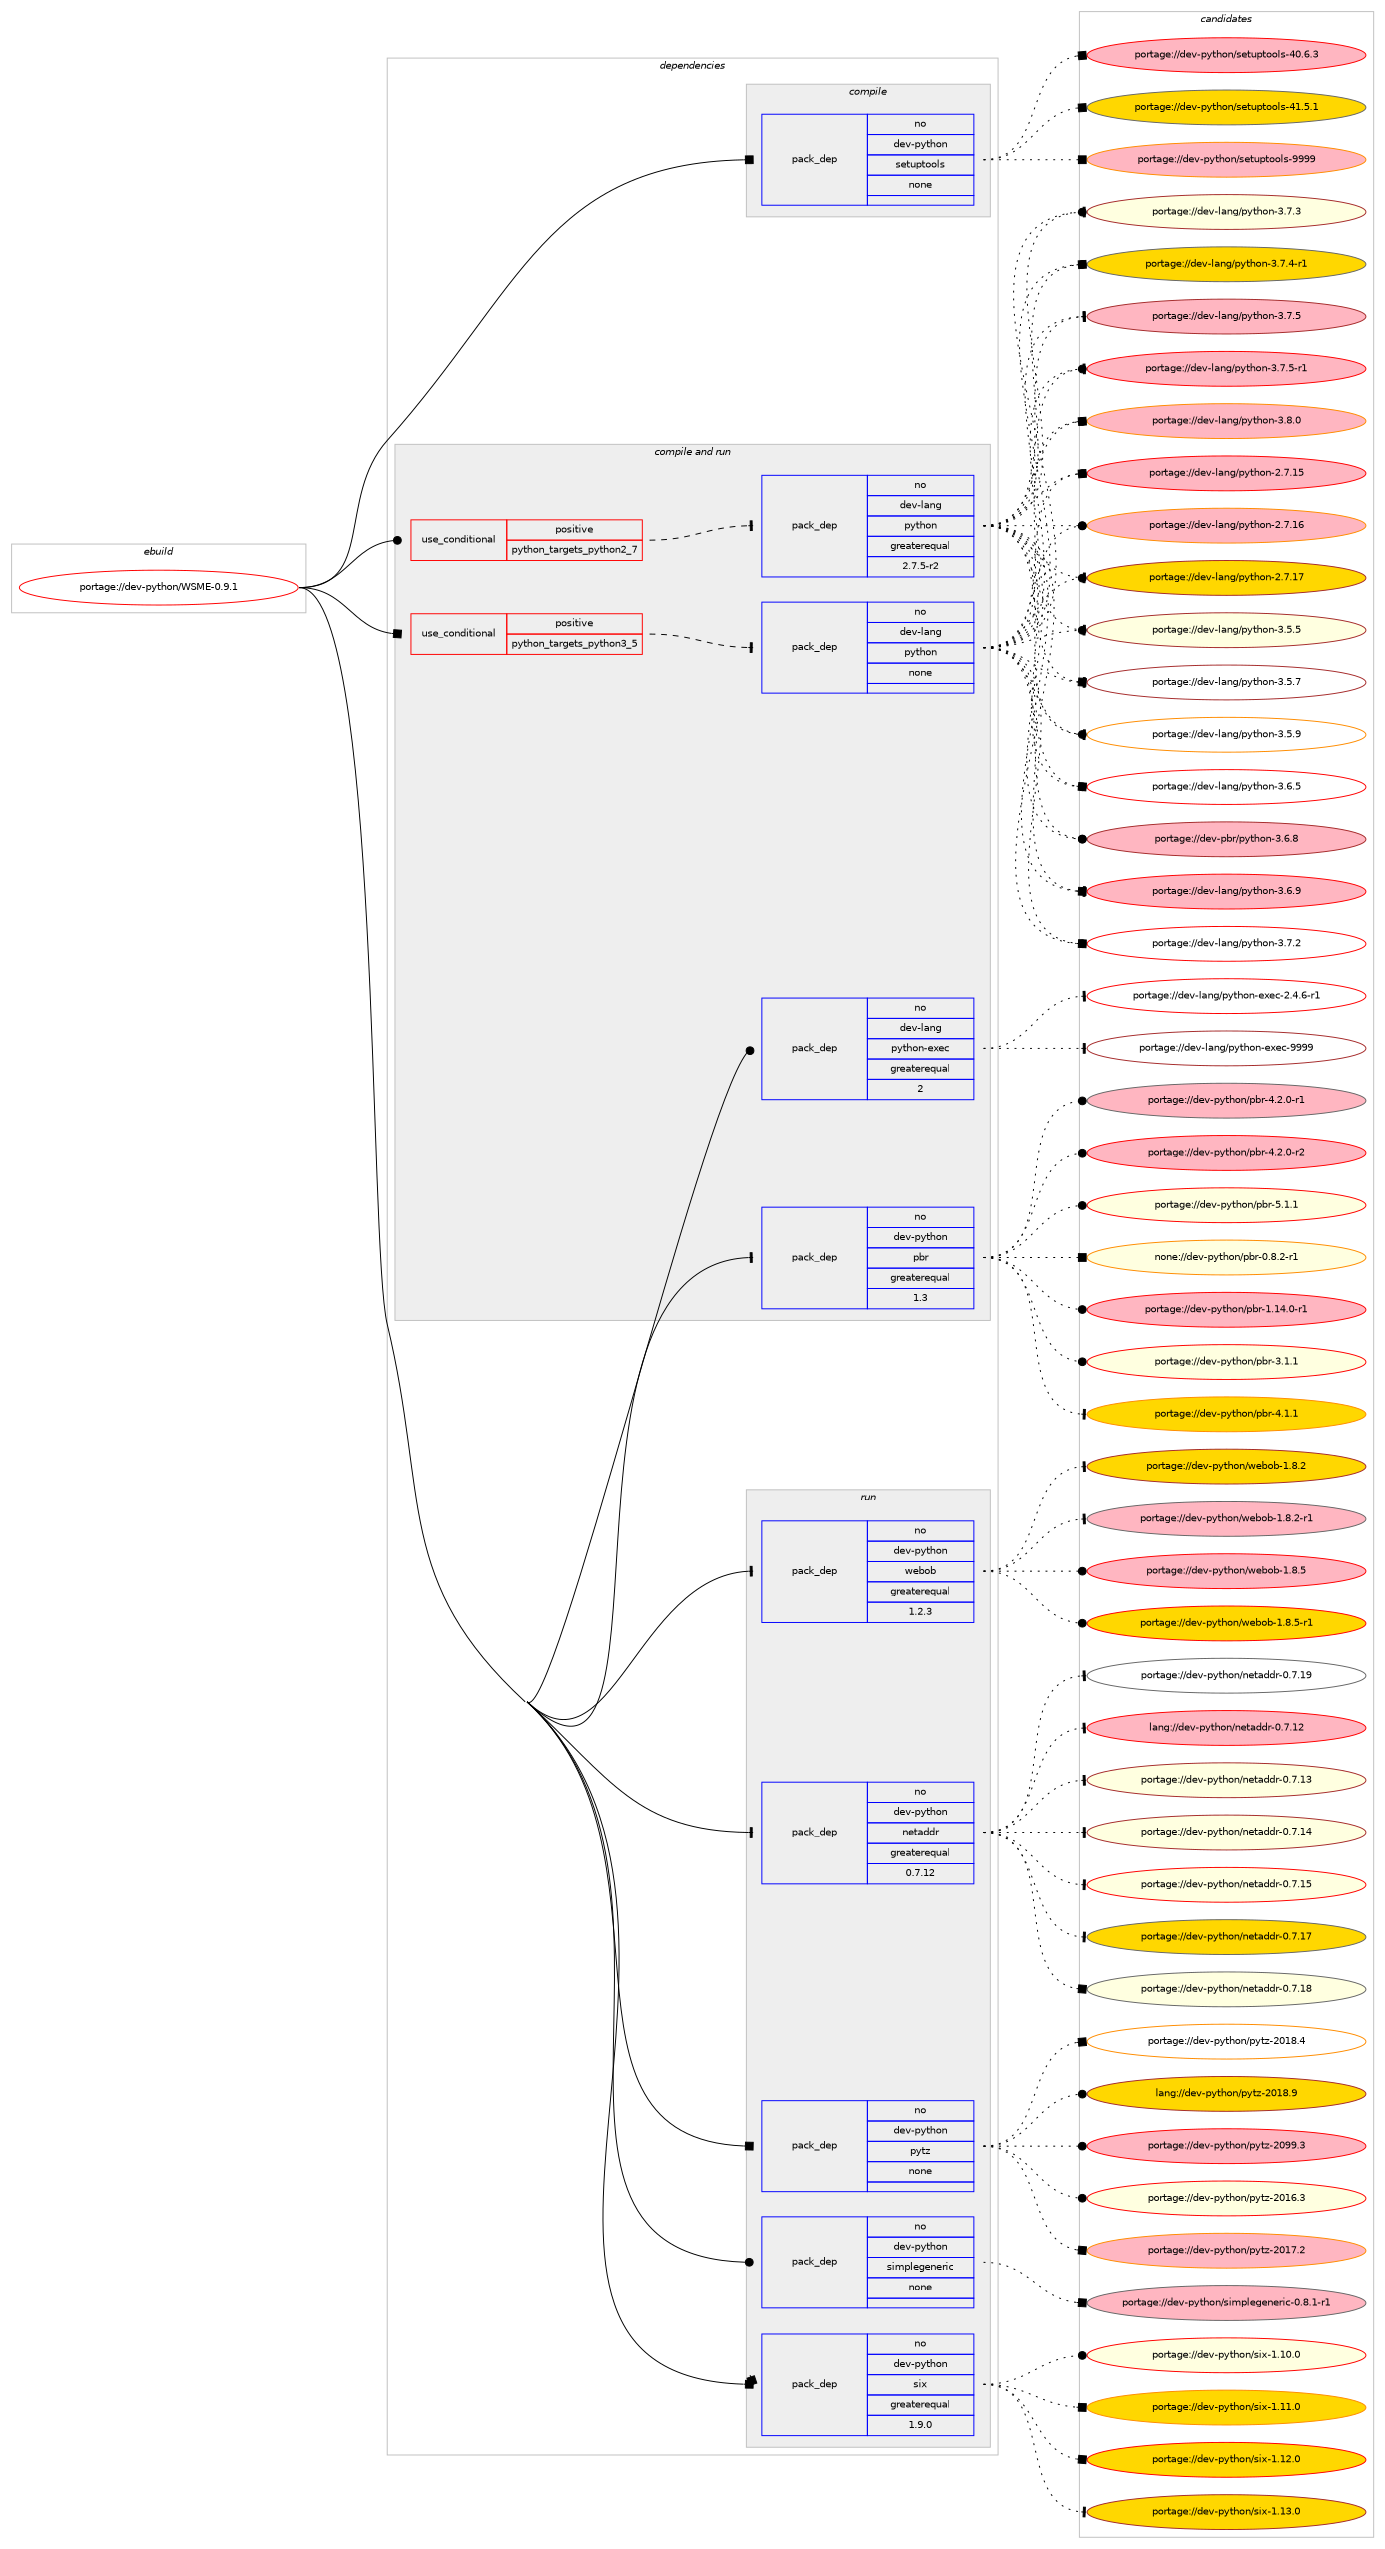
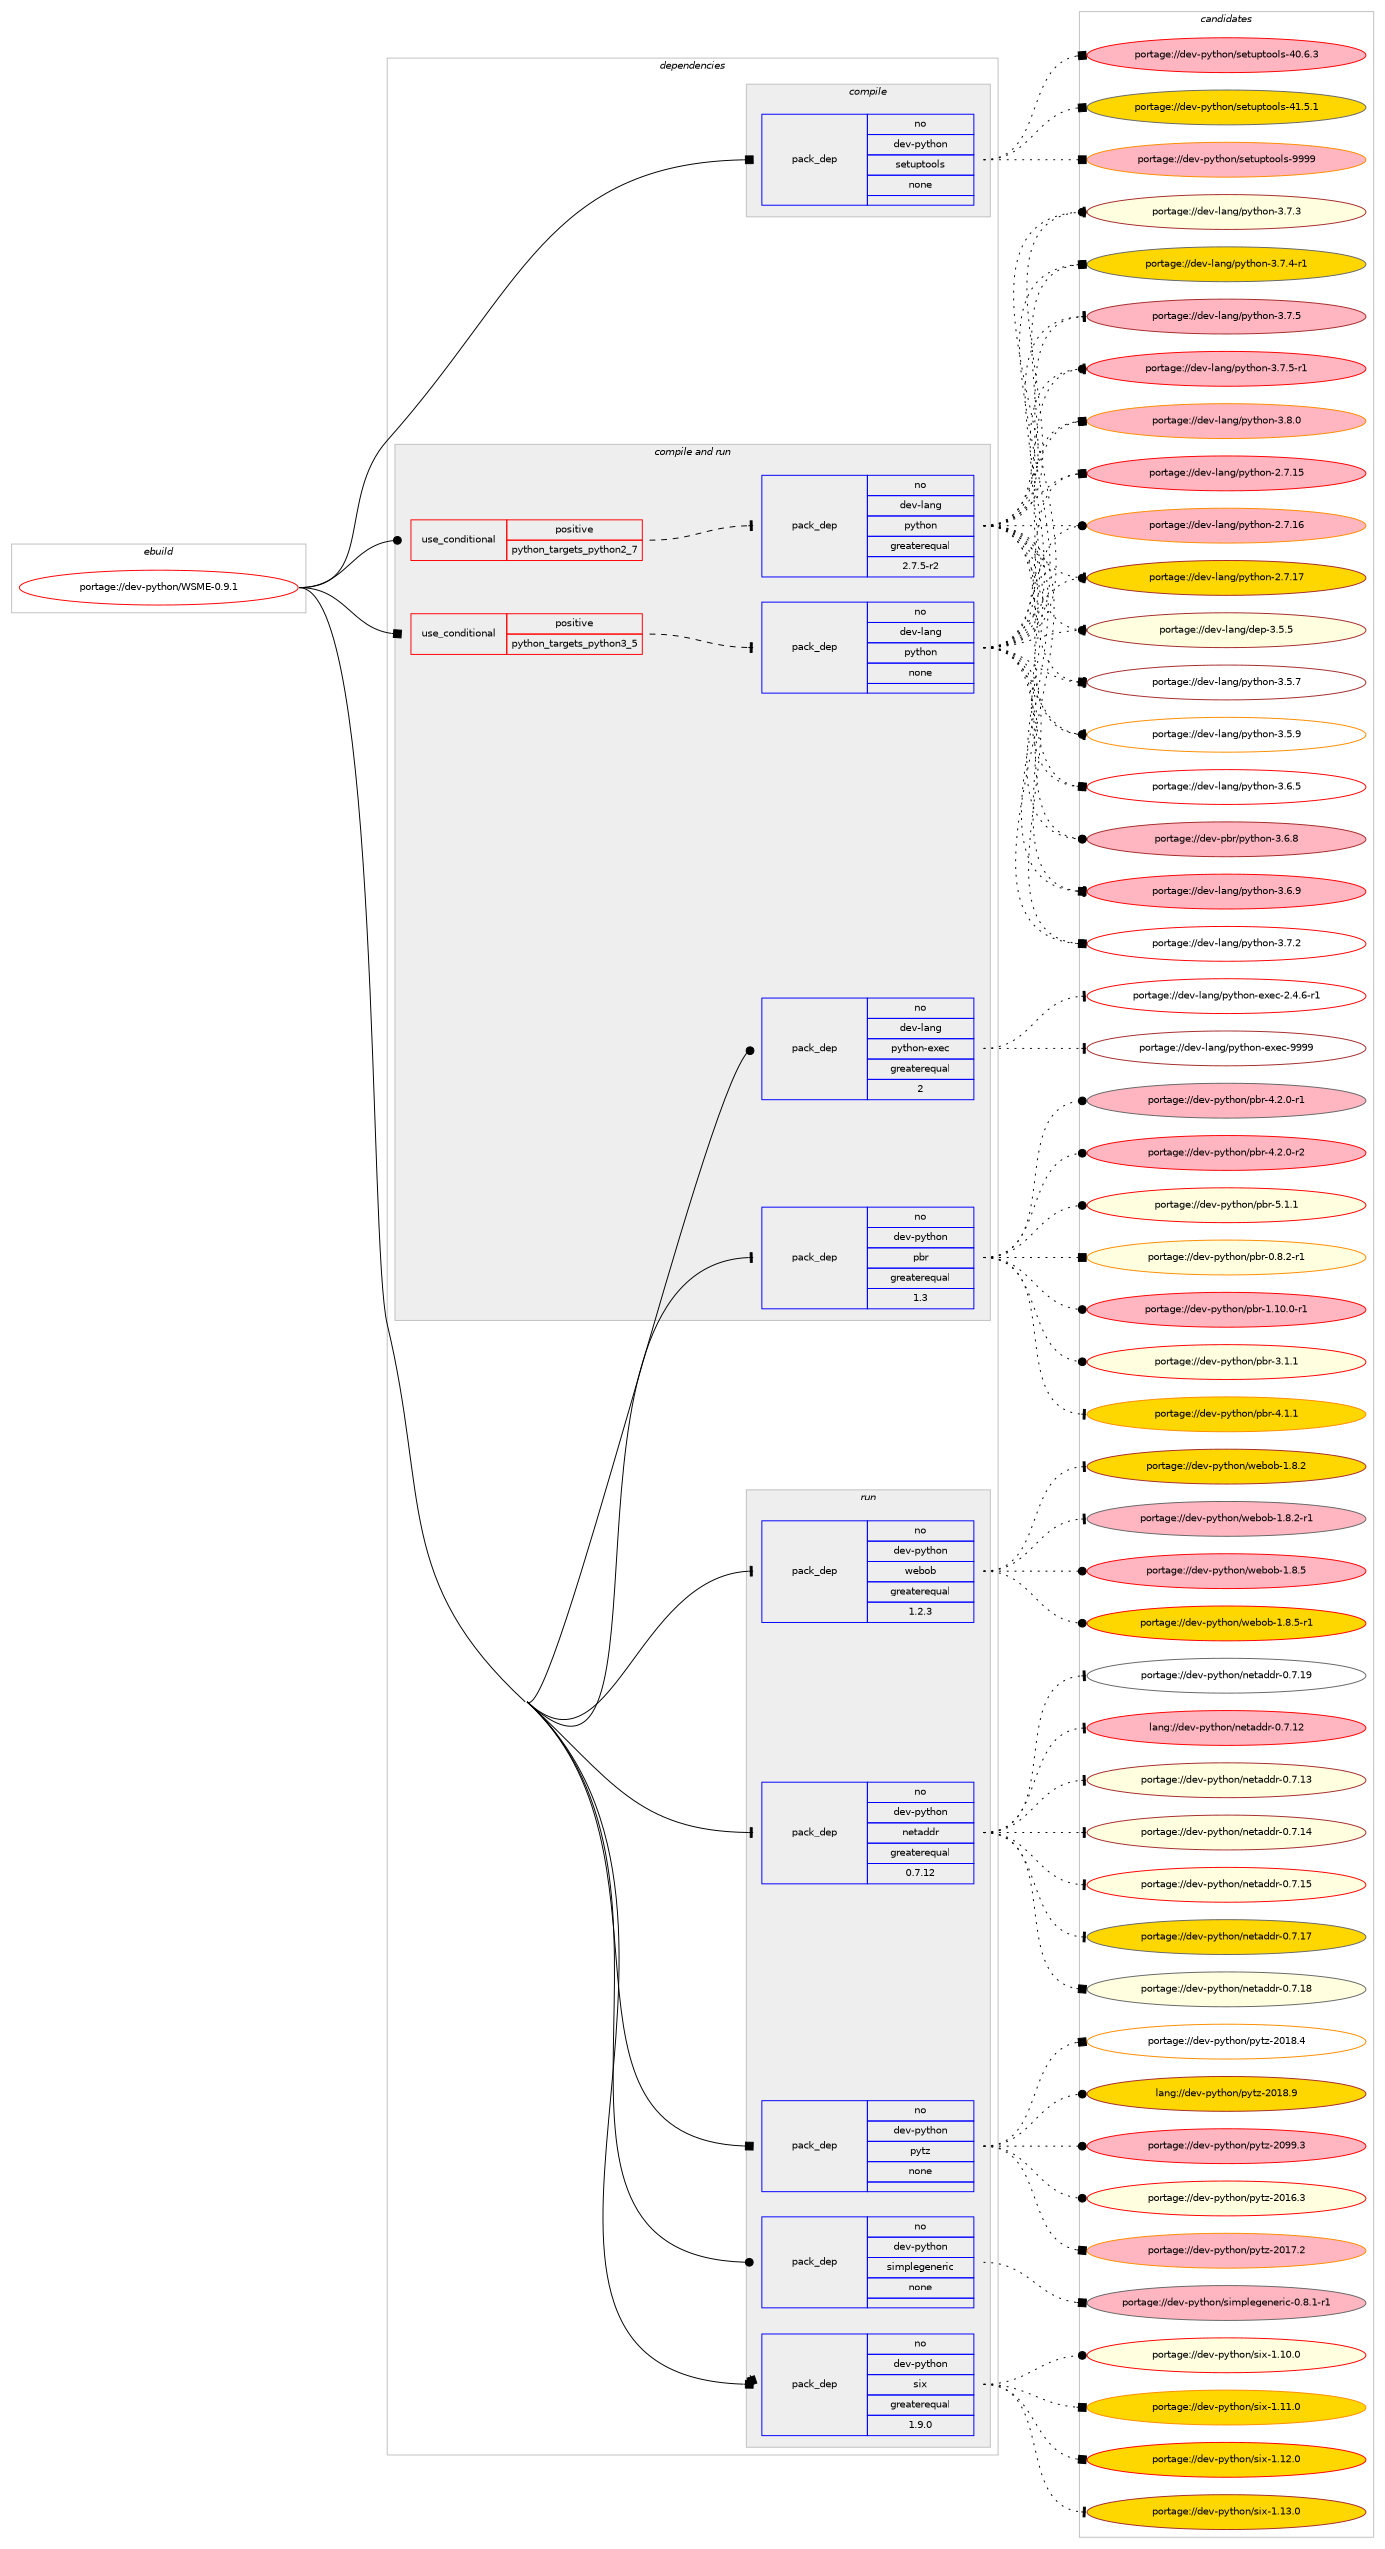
(1227, 630) -> (1227, 630)
(1227, 1258) -> (1227, 1258)
(1227, 1310) -> (1227, 1310)
